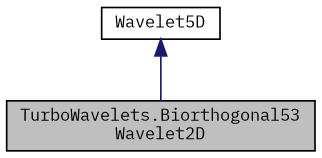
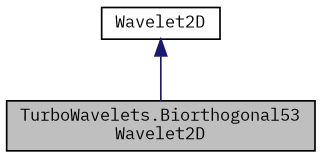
(161, 23) -> (161, 23)
